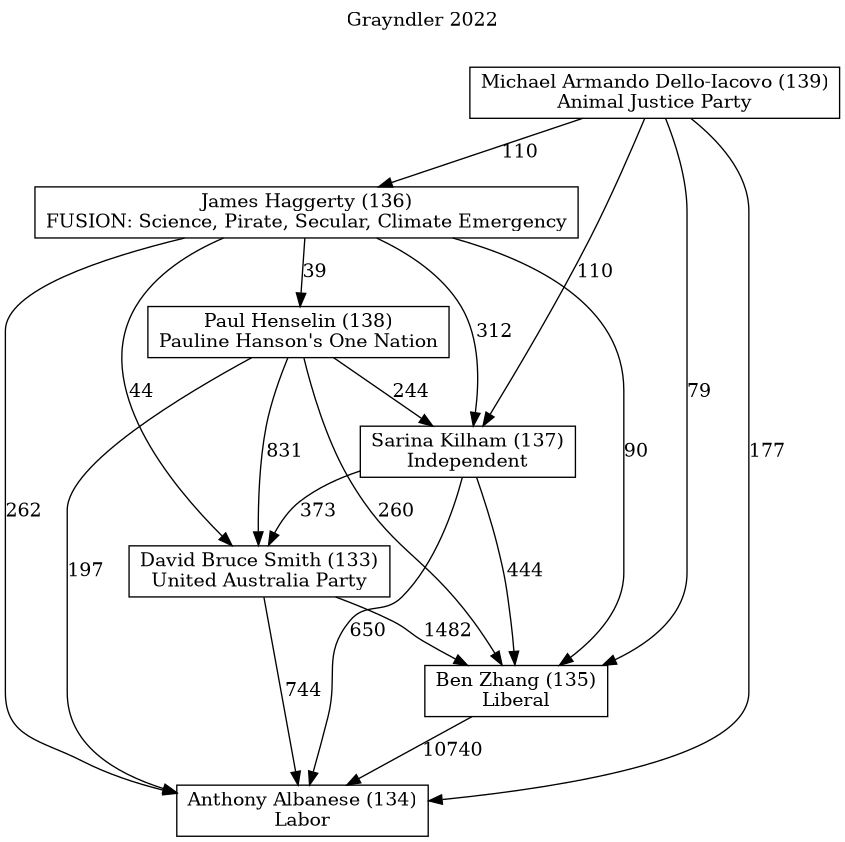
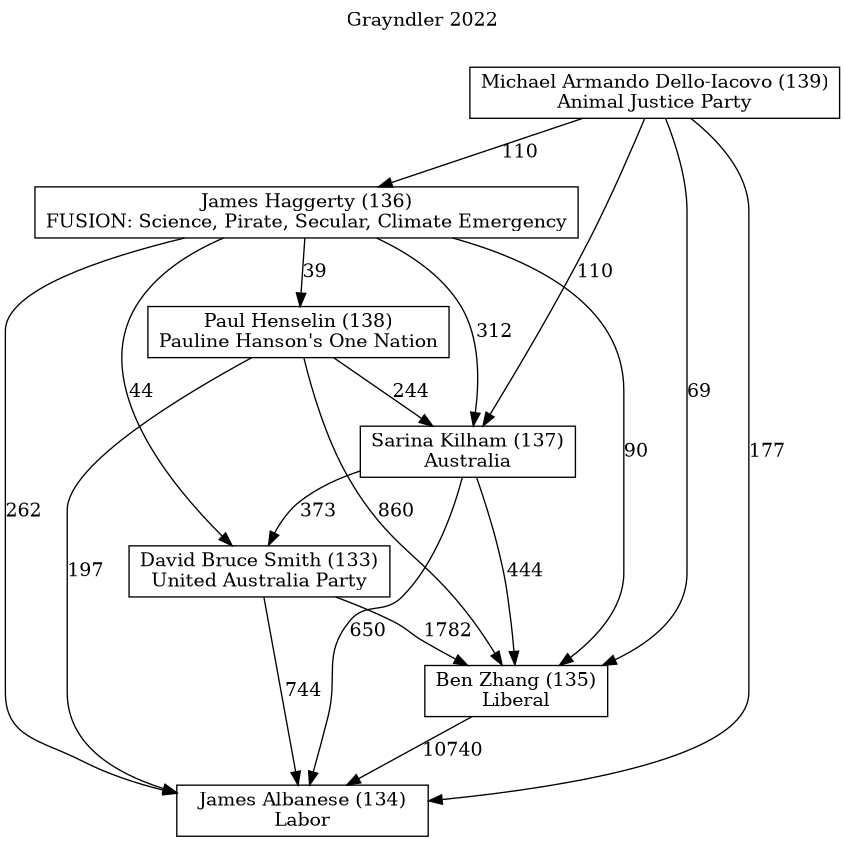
(700, 392) -> (700, 392)
(263, 443) -> none
(468, 452) -> (468, 452)
(397, 512) -> (397, 512)
(448, 631) -> (448, 631)
(302, 811) -> (302, 811)
